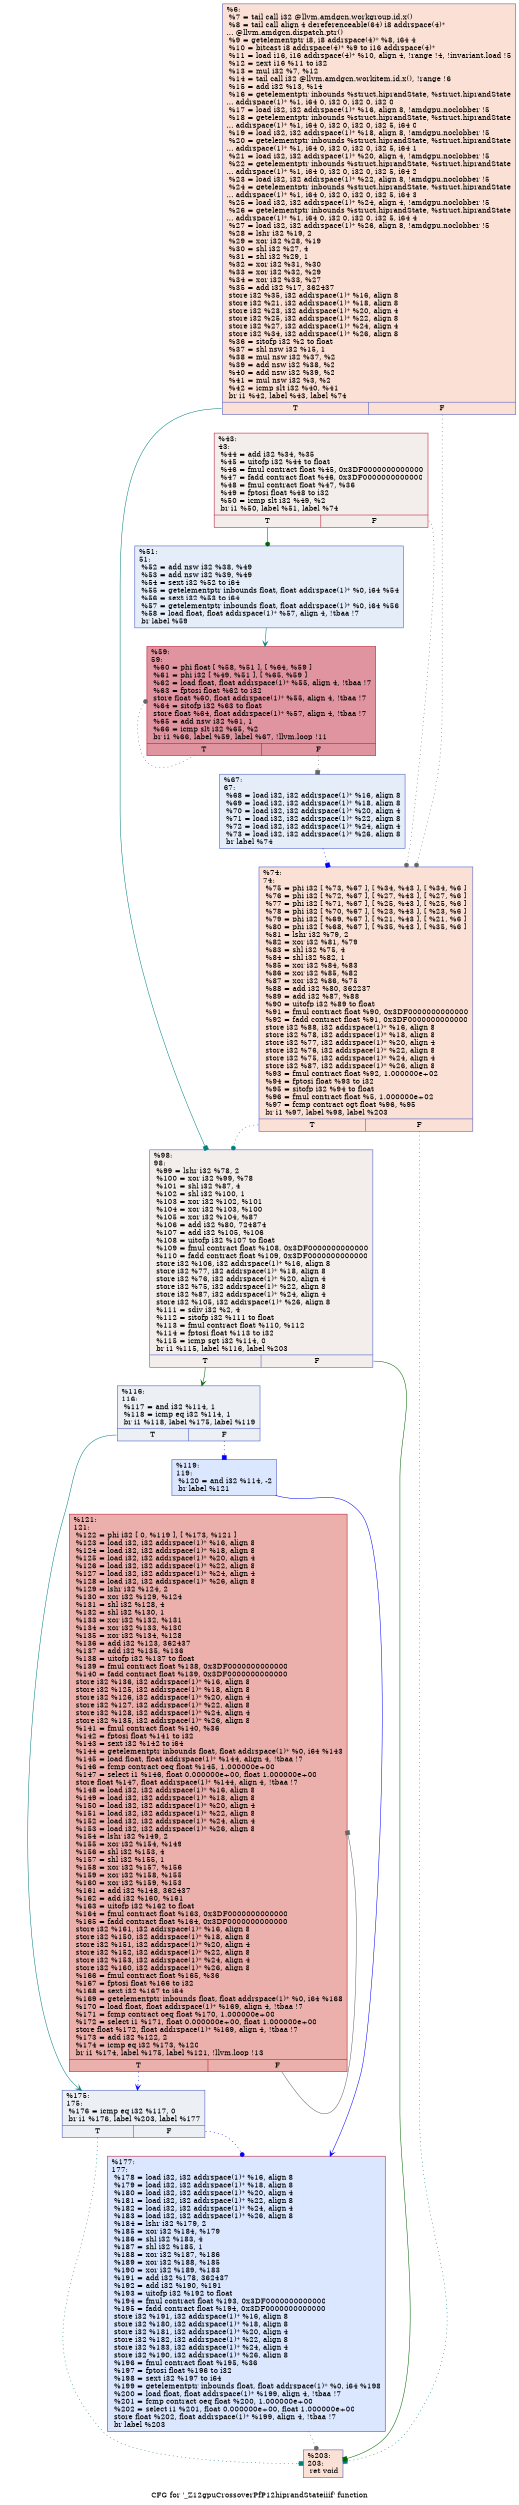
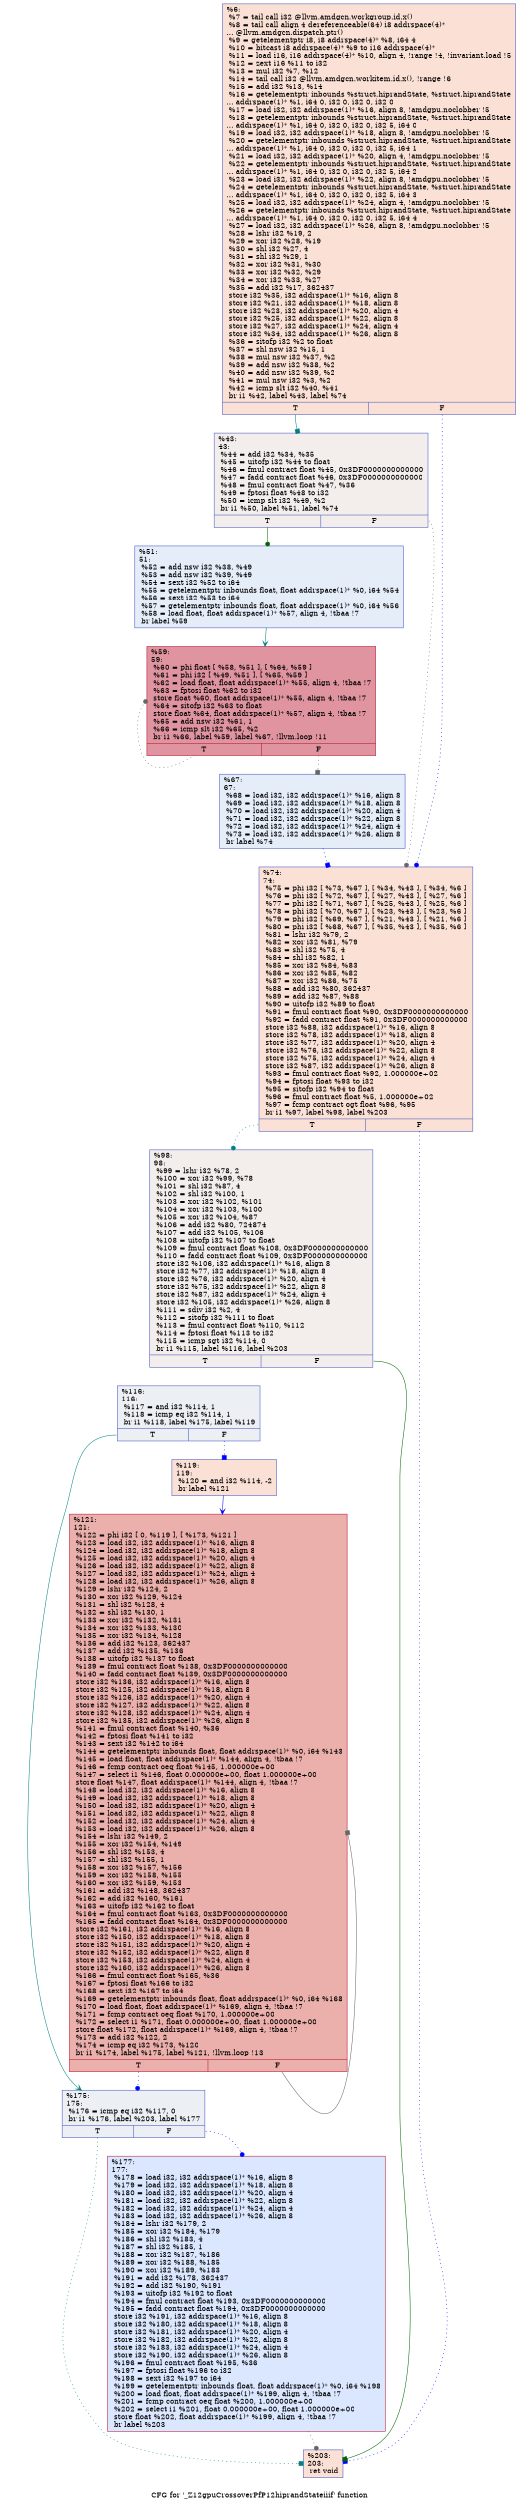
(321, 480) -> (321, 480)
(442, 640) -> (442, 640)
(120, 756) -> (296, 421)
(317, 989) -> (317, 989)
(205, 1374) -> none
(224, 1478) -> (224, 1478)
(381, 1789) -> (223, 1502)
(419, 1821) -> (419, 1821)
(138, 2079) -> (138, 2079)
